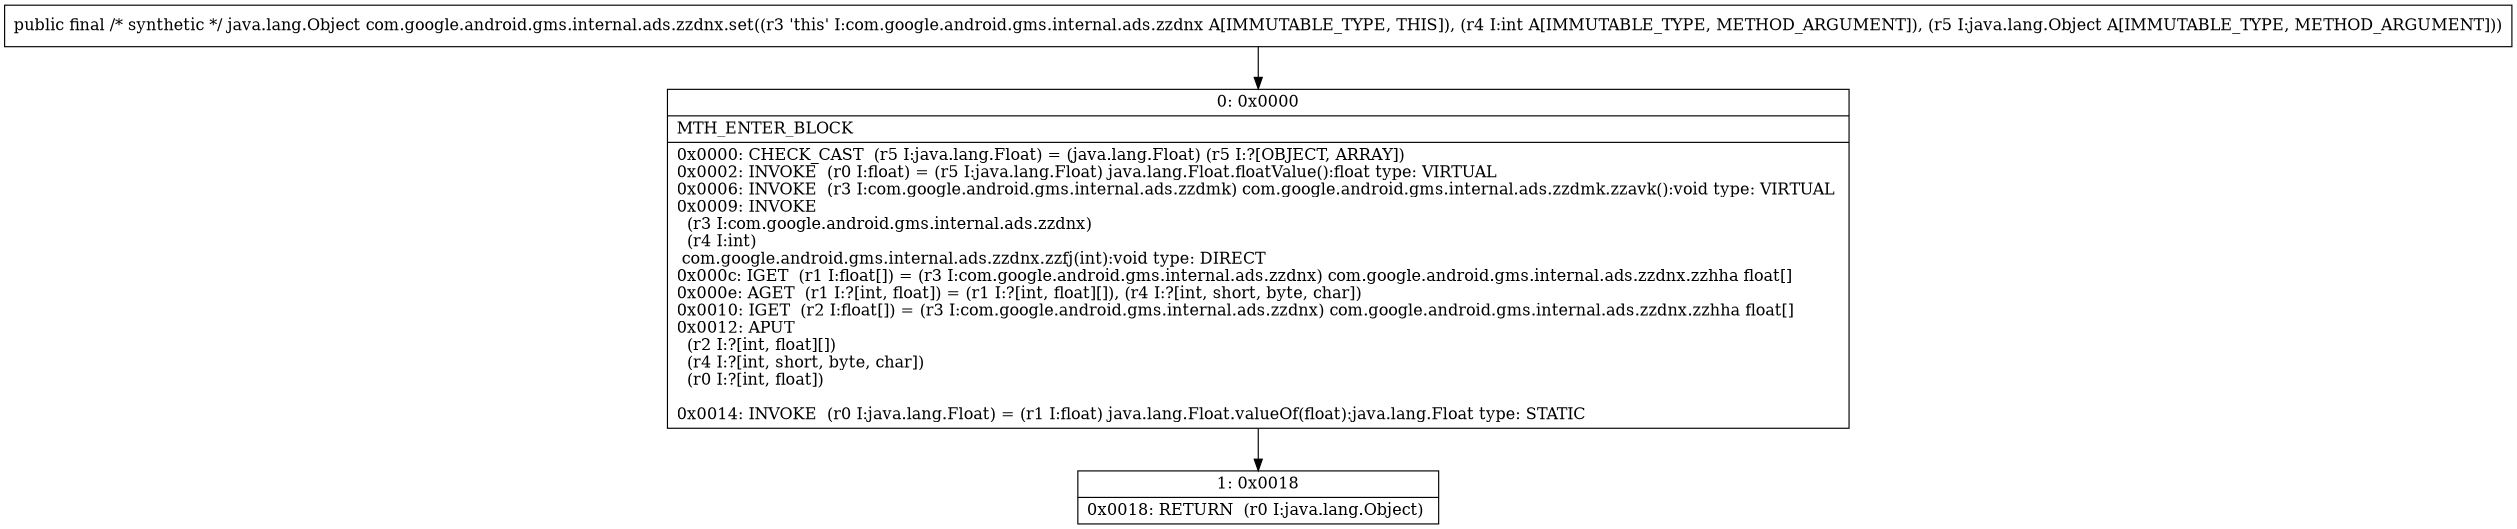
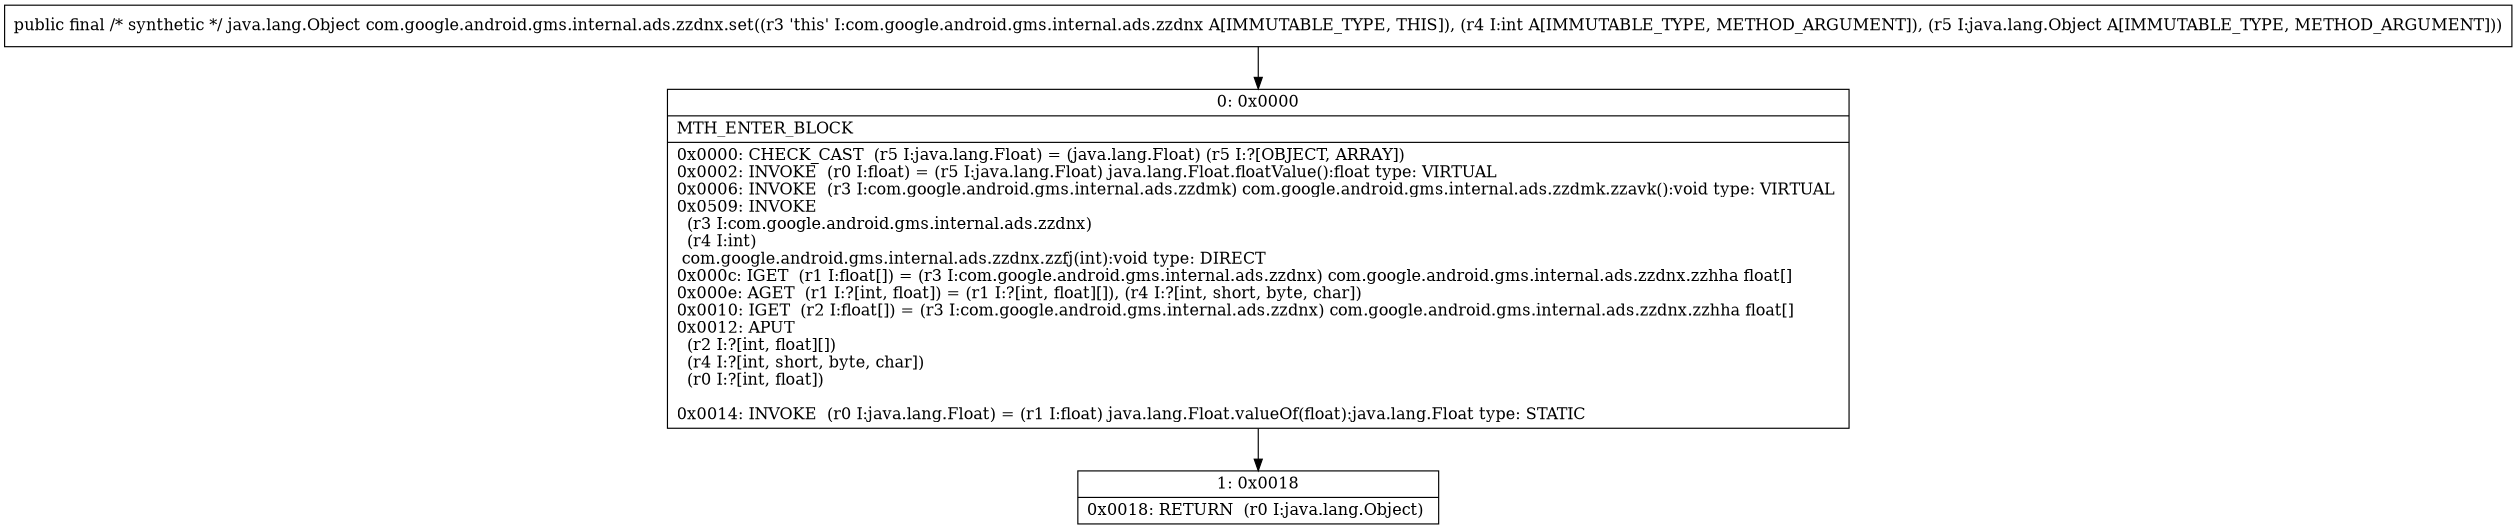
(752, 207) -> (752, 207)
